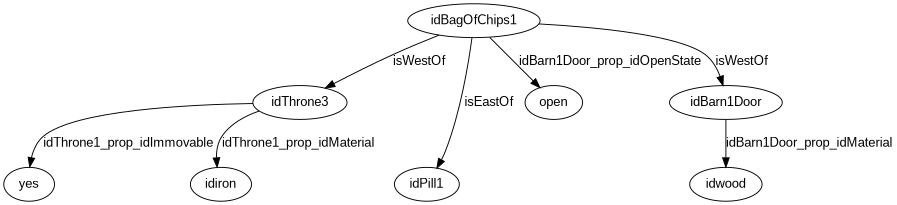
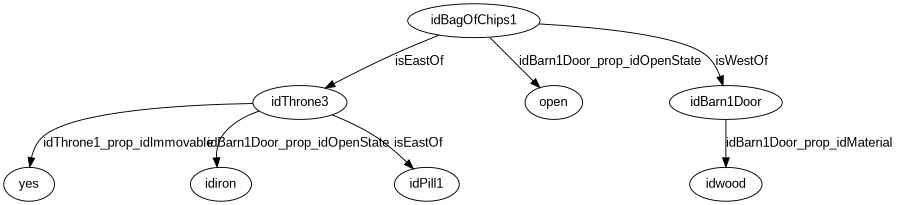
(419, 62) -> (419, 62)
(461, 100) -> (372, 134)
(299, 143) -> (299, 143)
